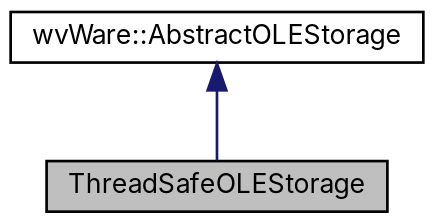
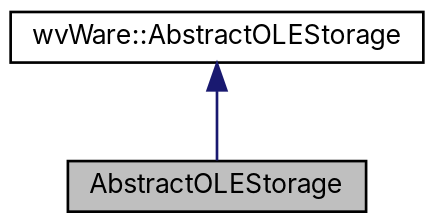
(217, 186) -> (217, 186)
